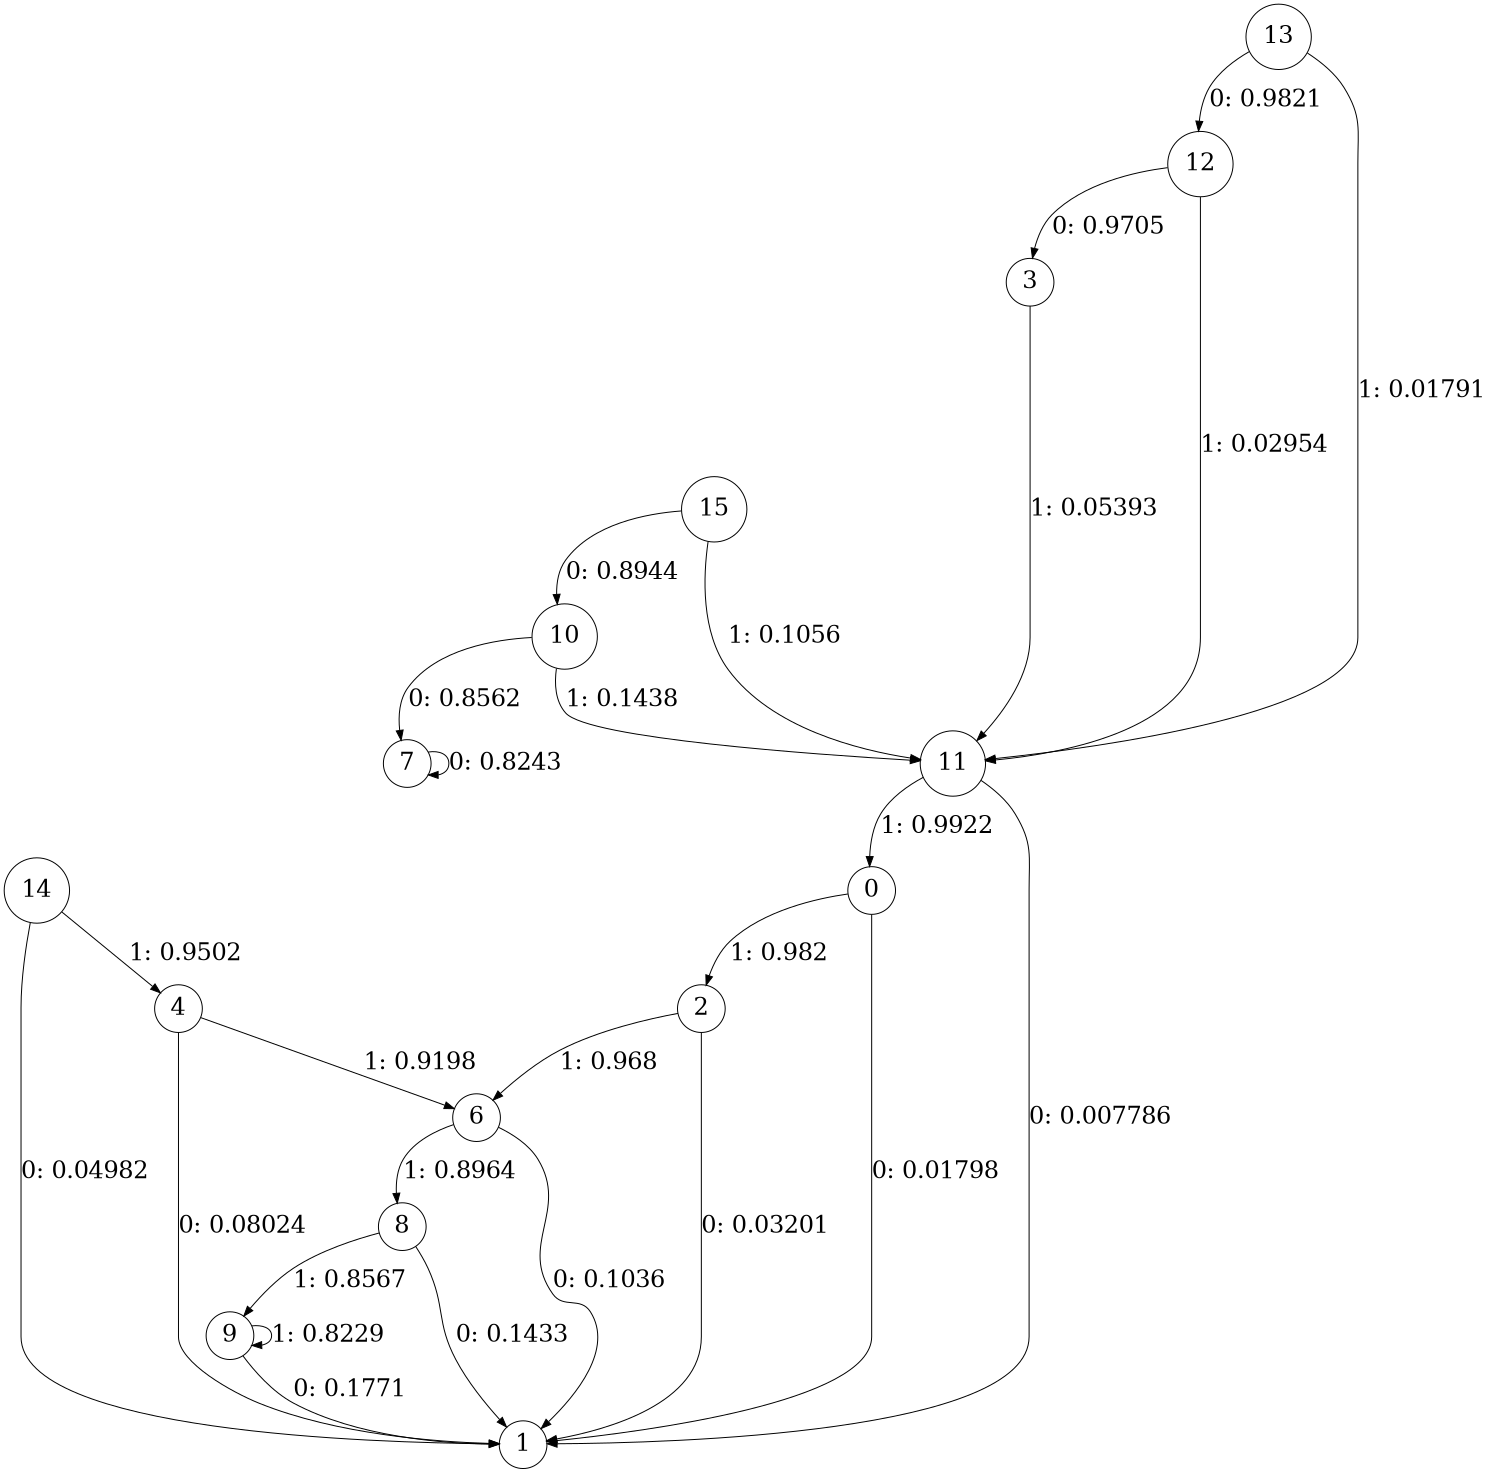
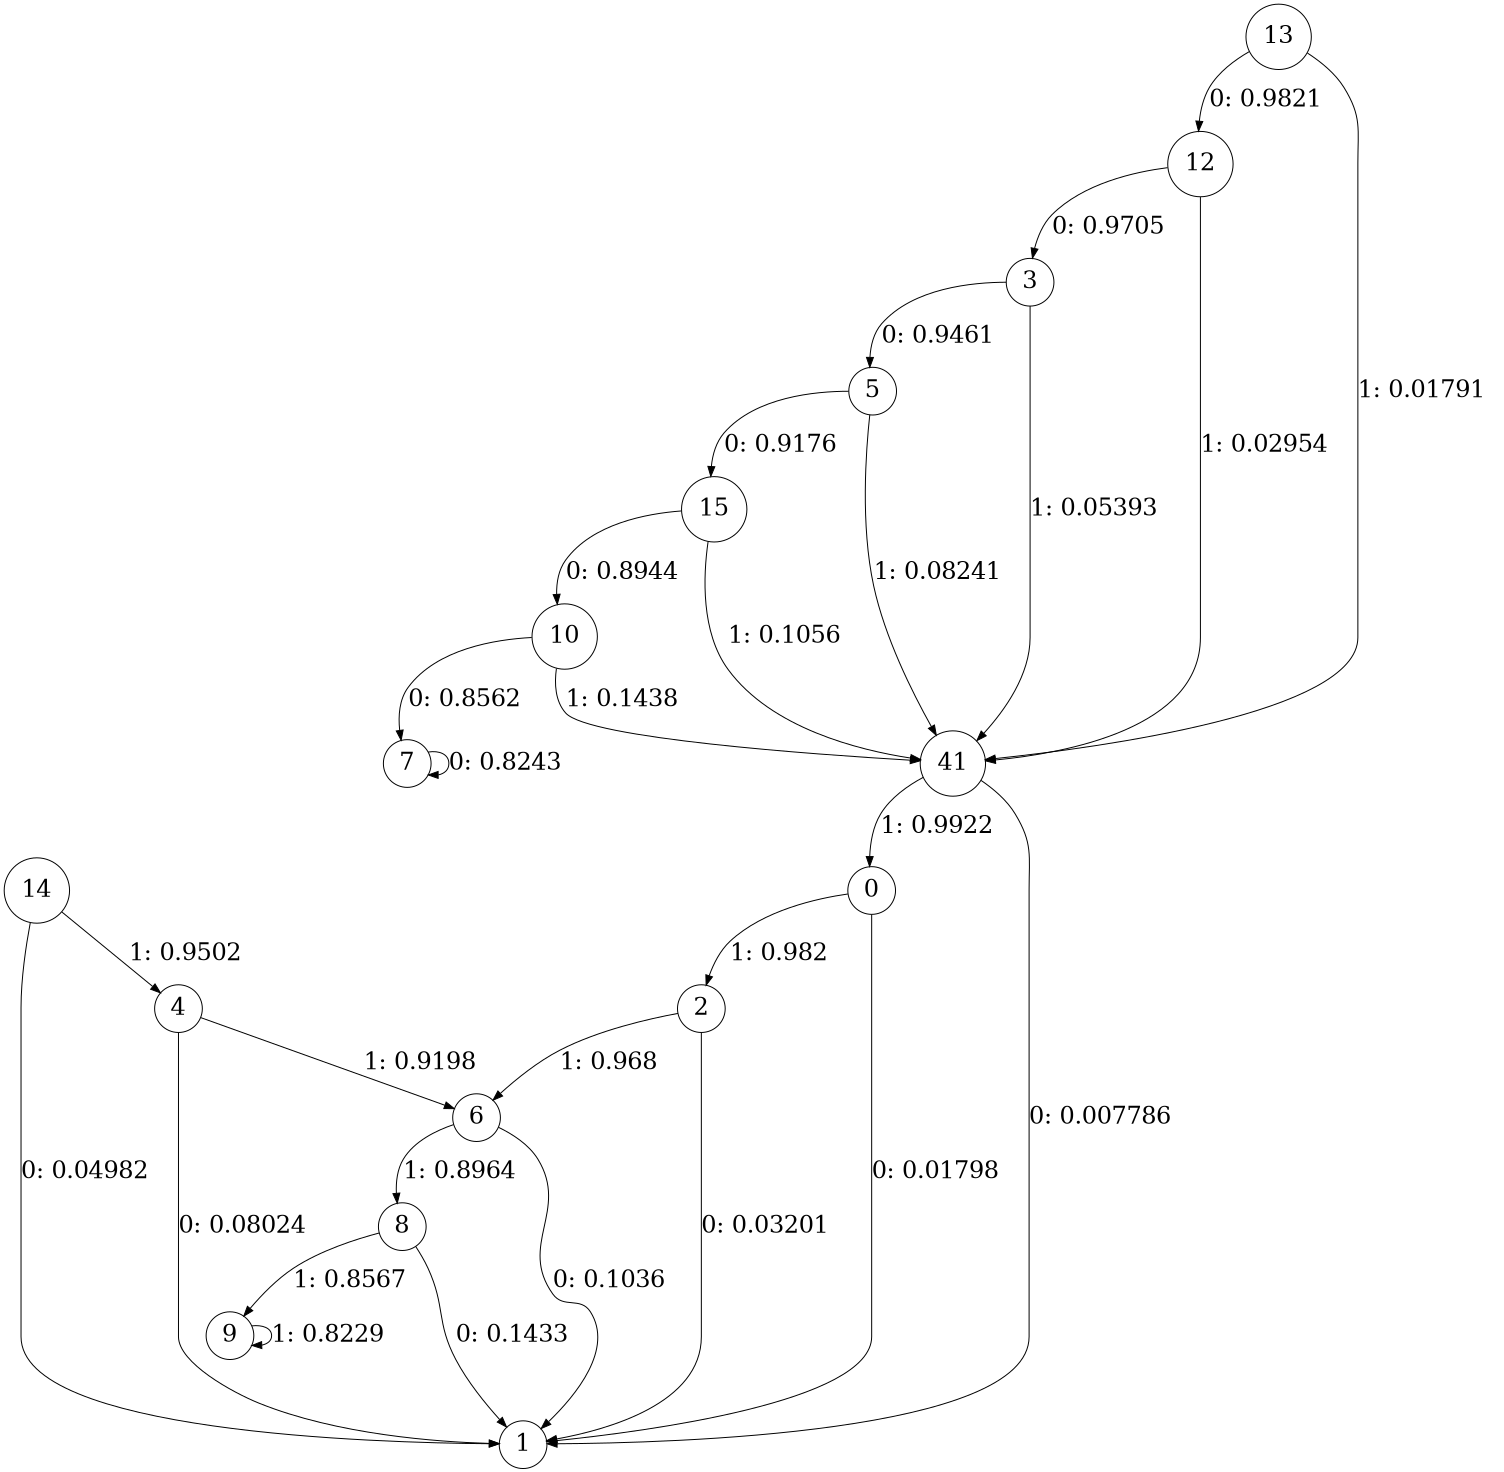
none -> (873, 391)
(953, 764) -> (953, 764)
(323, 1416) -> none
